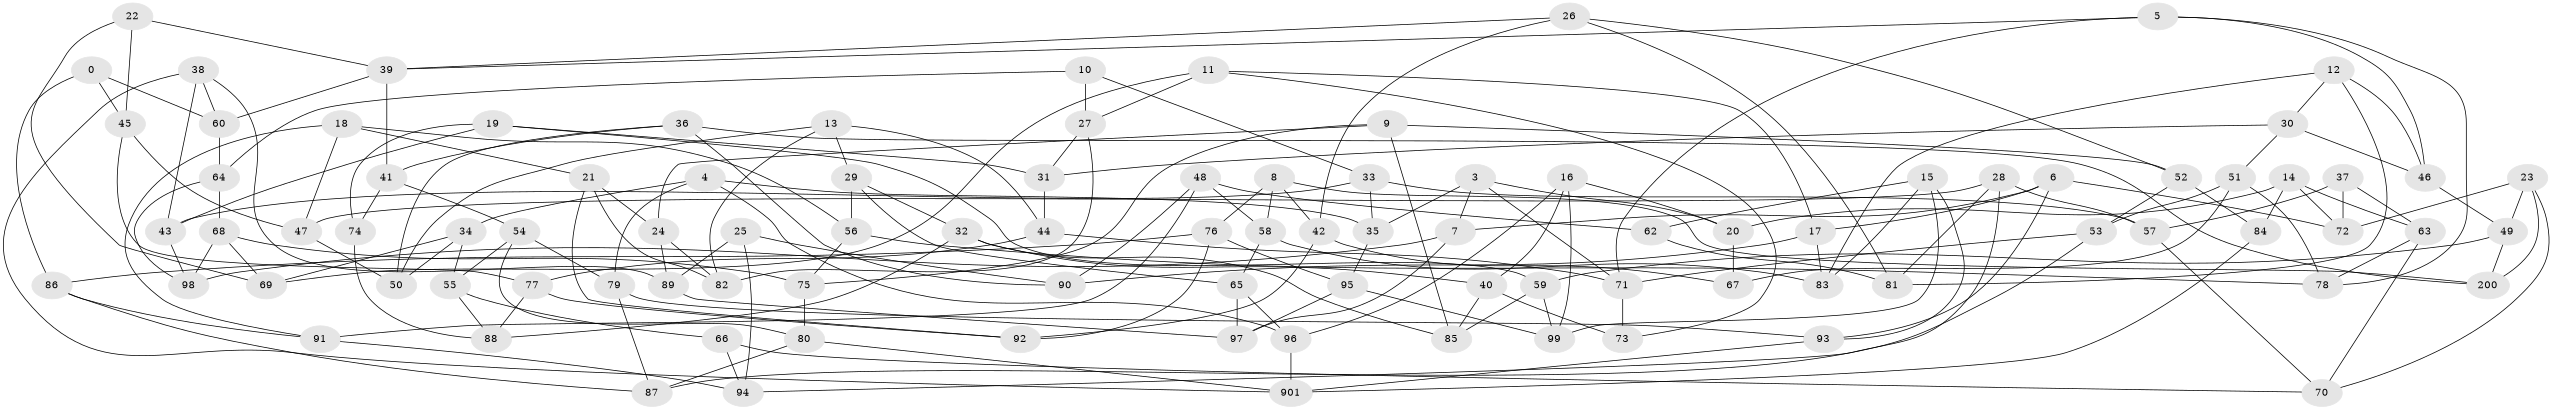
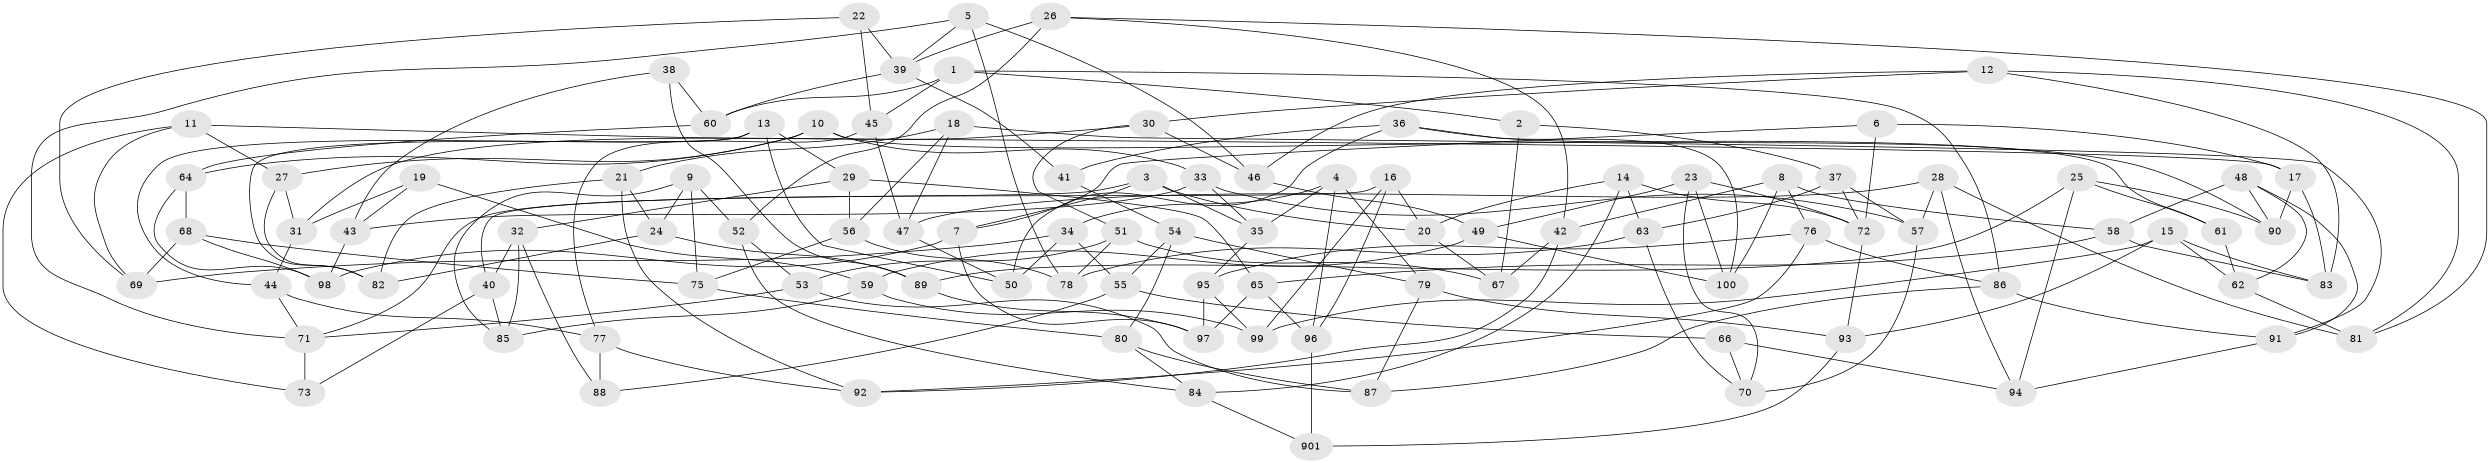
(92, 70) -> (954, 70)
none -> (1520, 124)
(355, 232) -> none
none -> (2221, 232)
(2488, 285) -> (1727, 285)
(1953, 308) -> (1856, 281)
(980, 359) -> (1159, 366)
(480, 367) -> none
